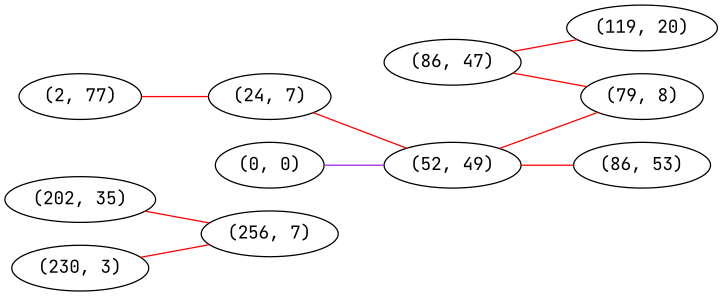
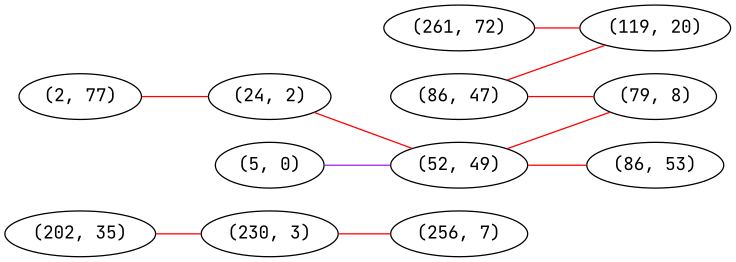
none -> (459, 28)
(270, 97) -> (270, 97)
(270, 165) -> (270, 165)
(177, 217) -> (178, 234)
